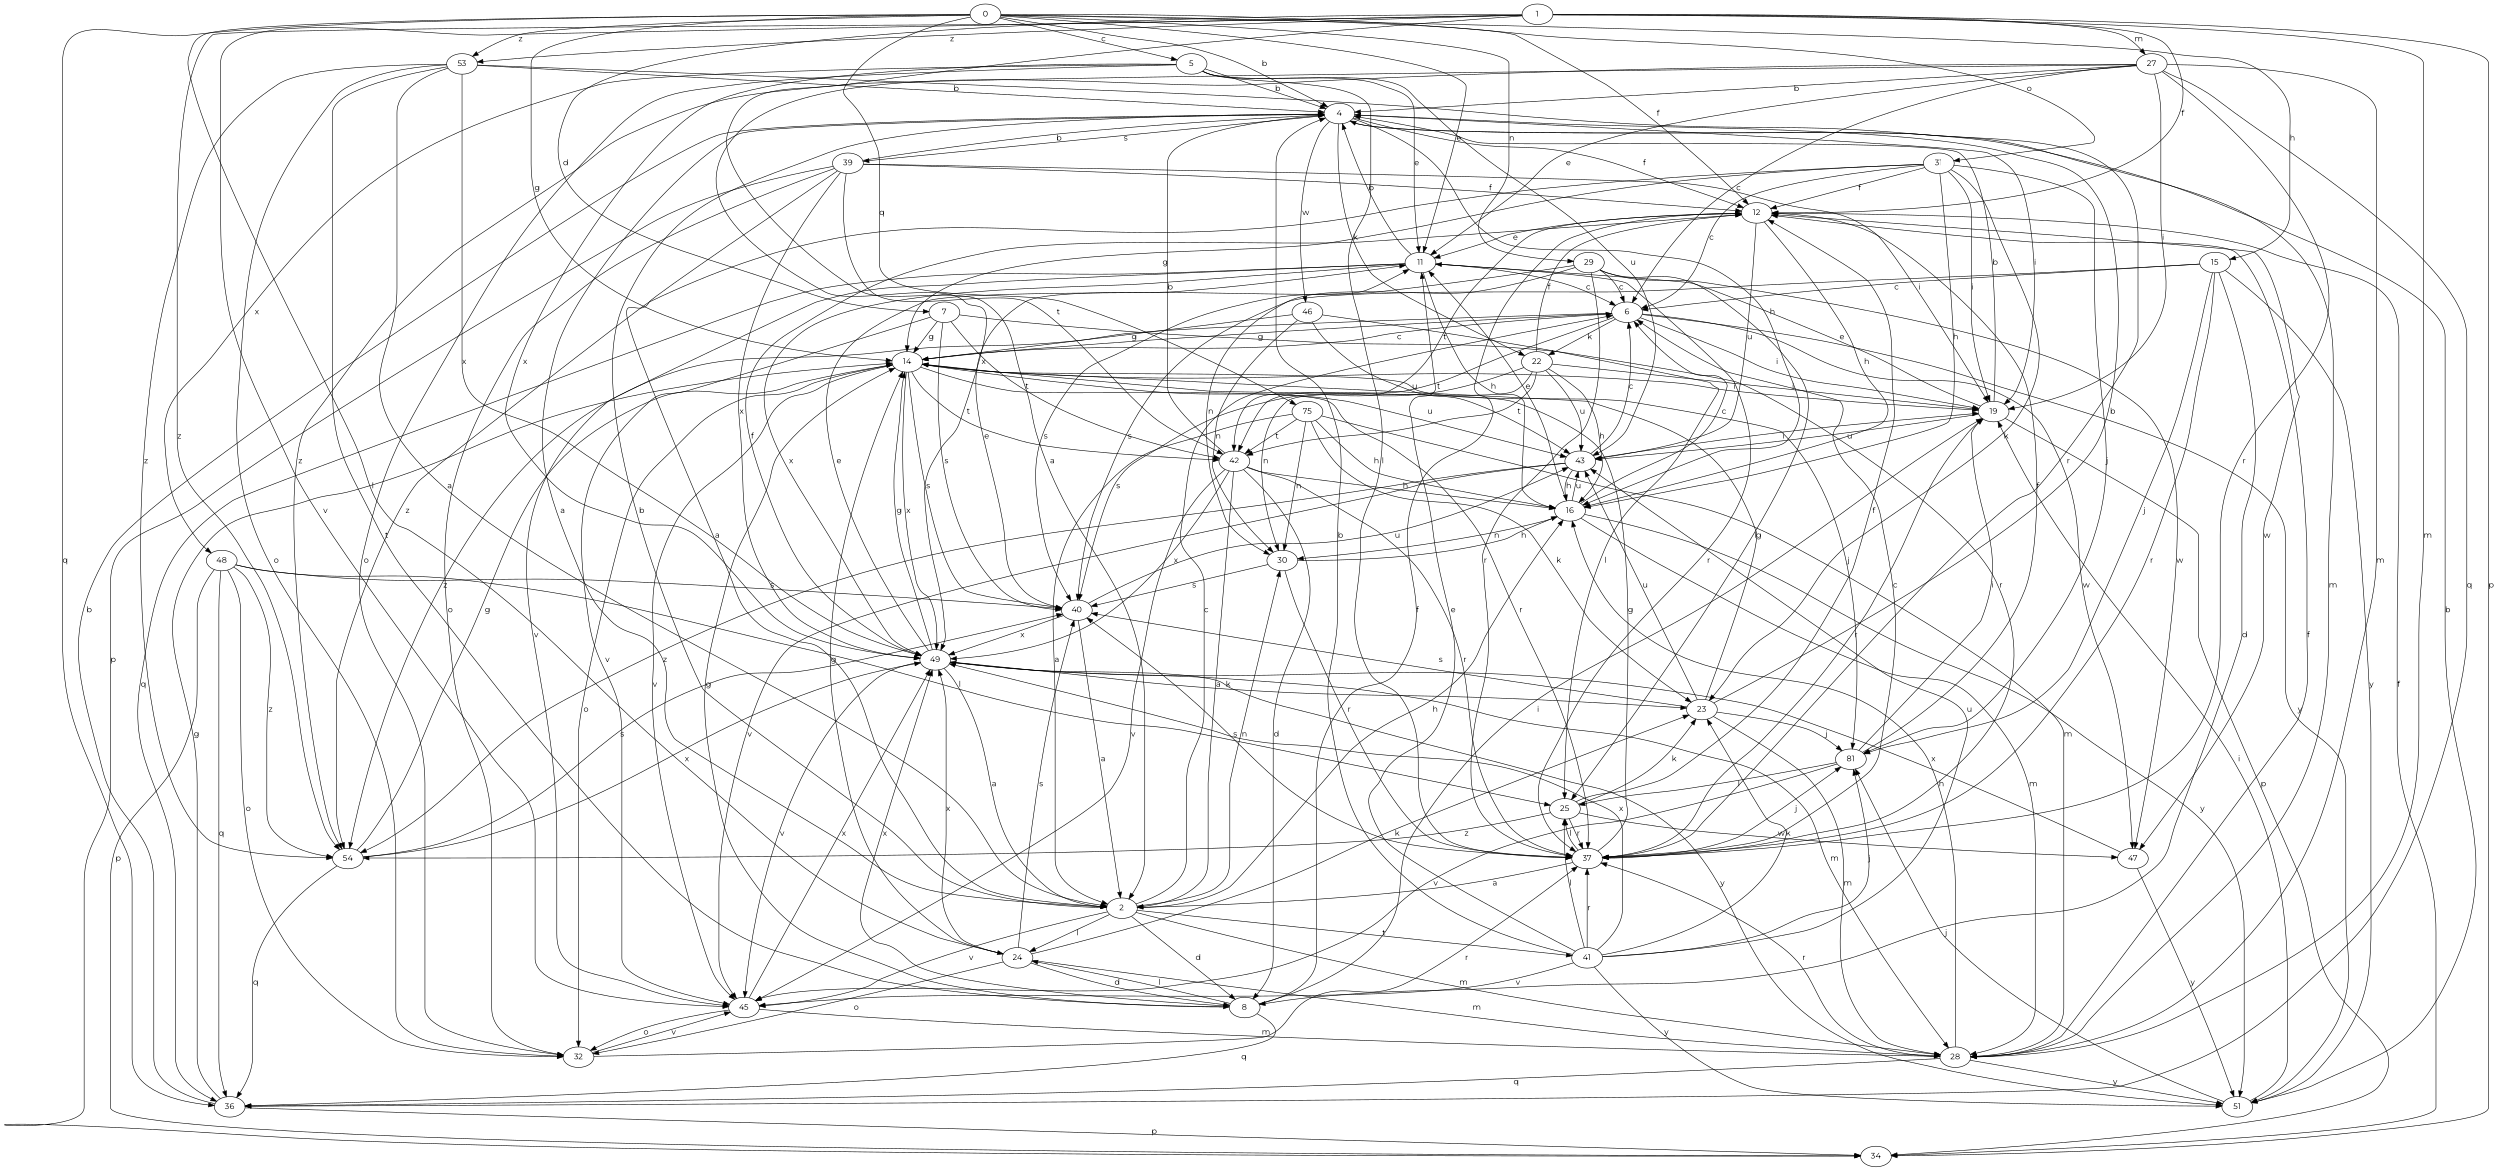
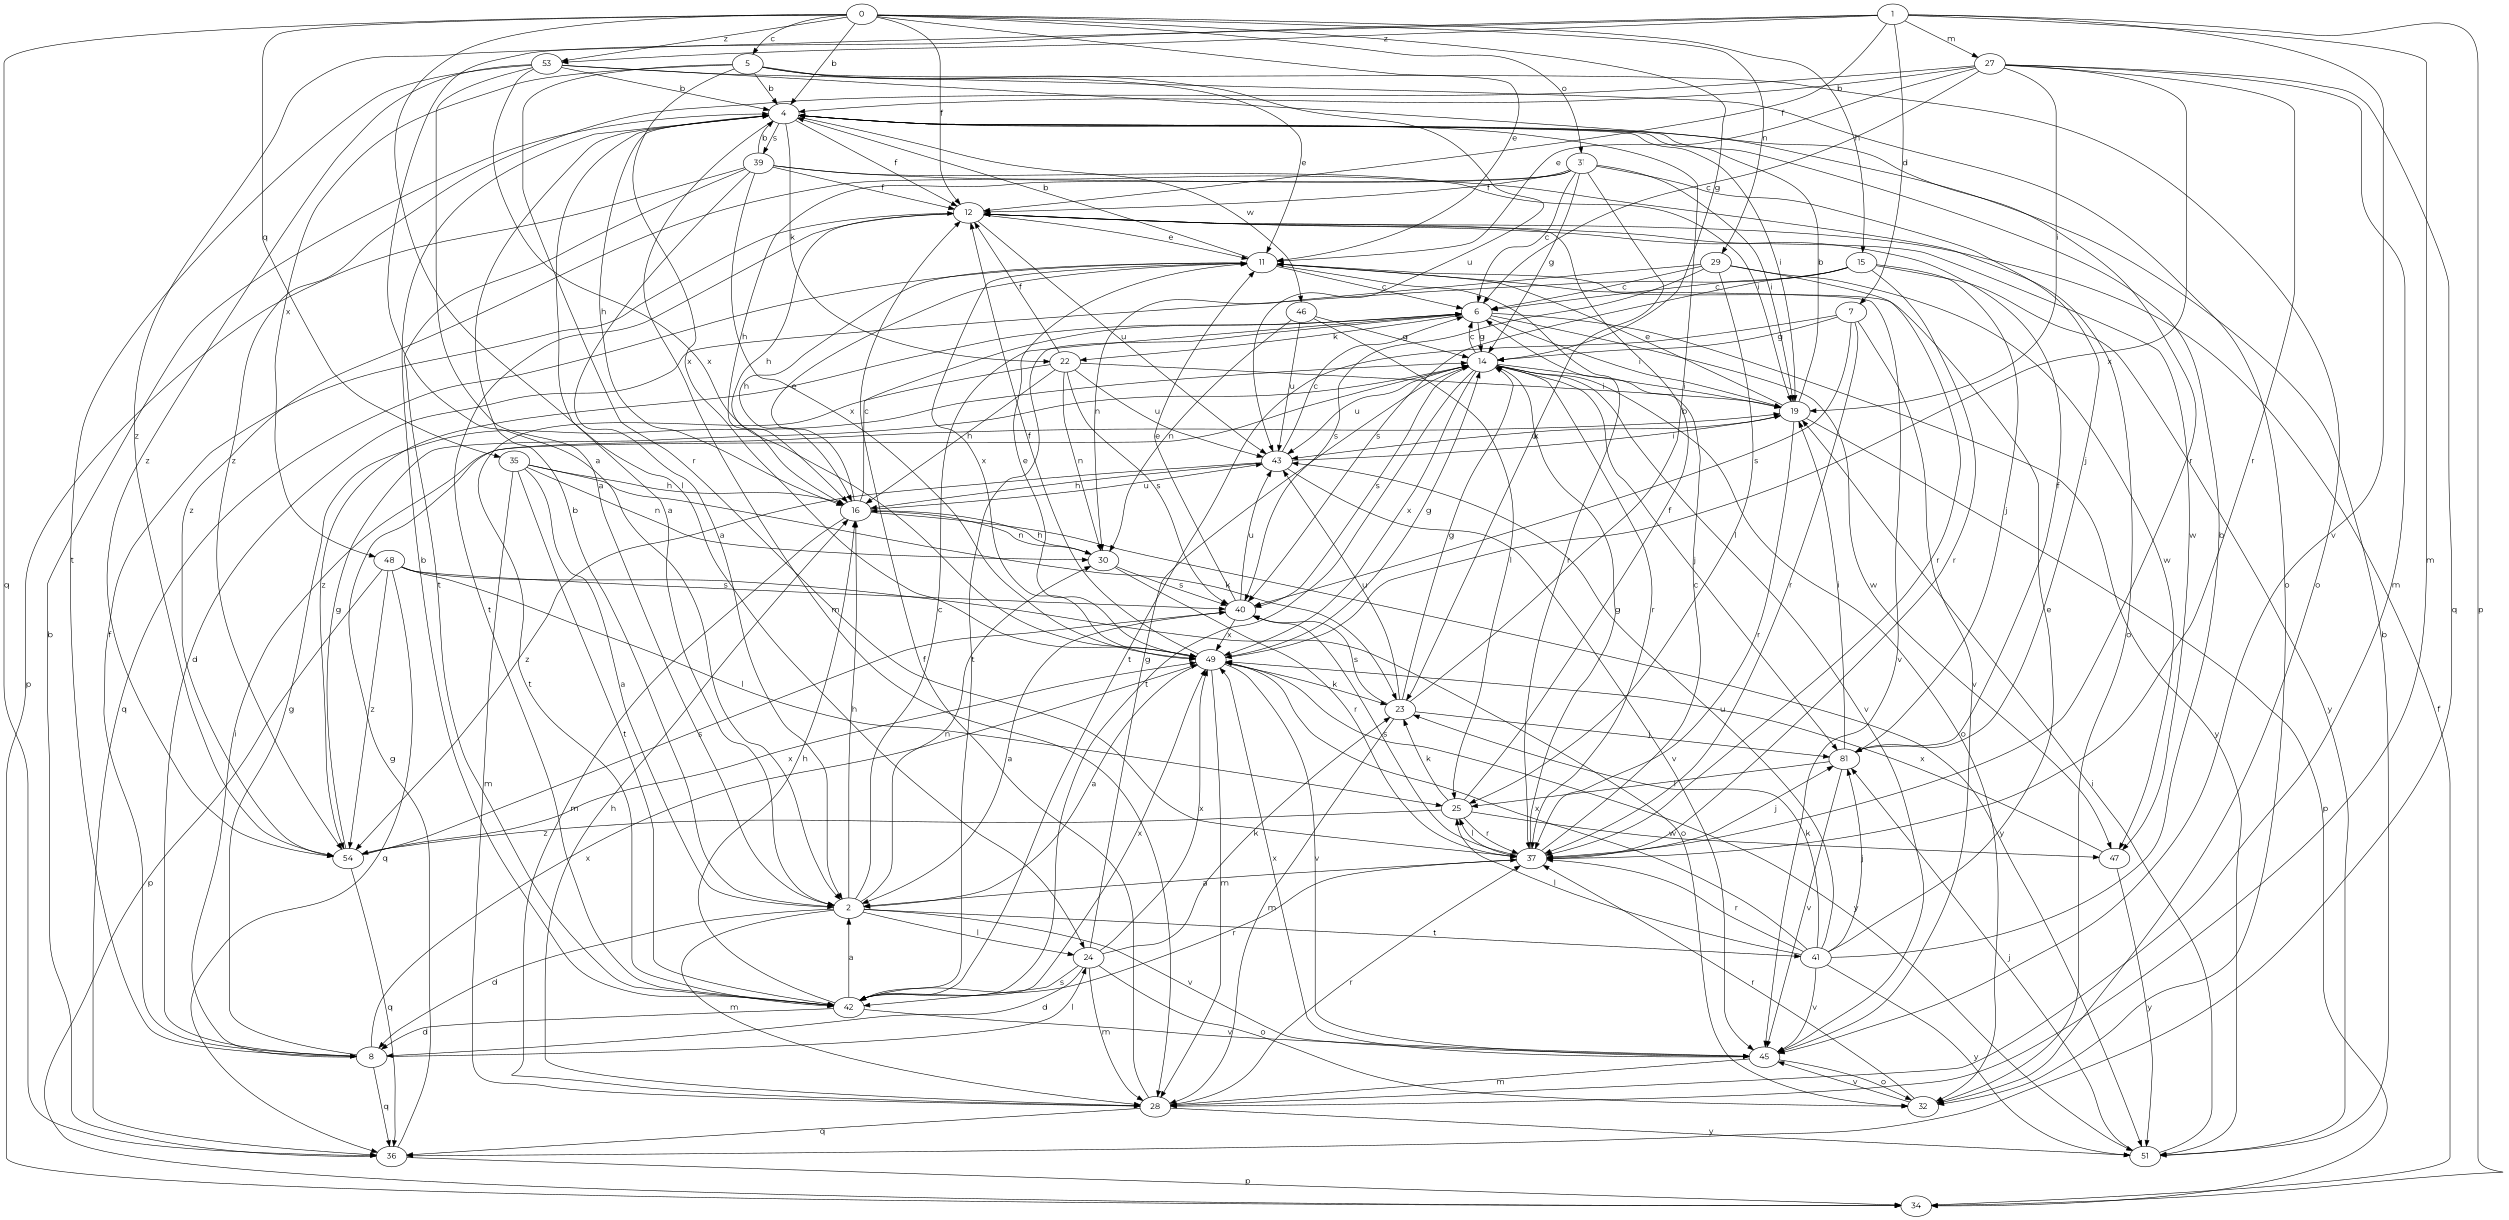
(1307, 412) -> (514, 461)
(1383, 461) -> (694, 461)
(1038, 785) -> (934, 999)
